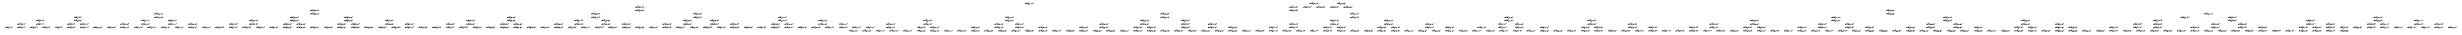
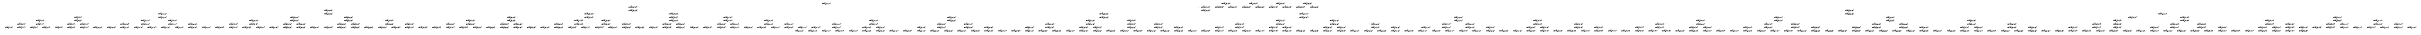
(714, 21) -> none
none -> (2005, 31)
